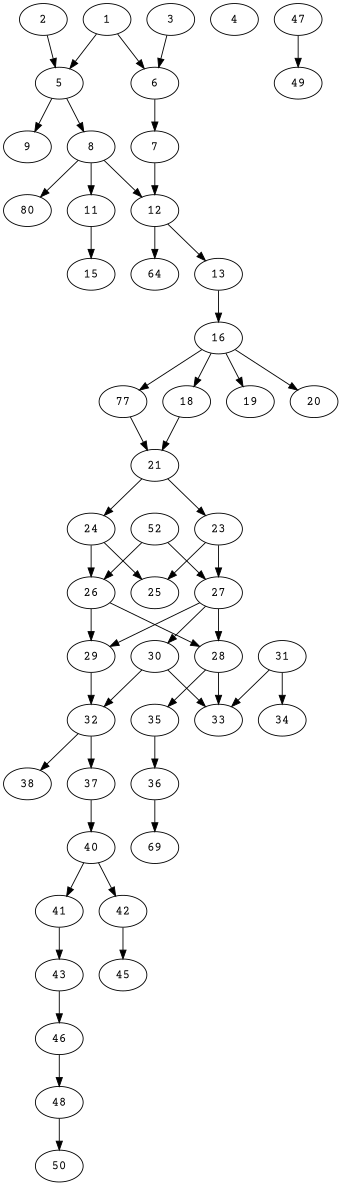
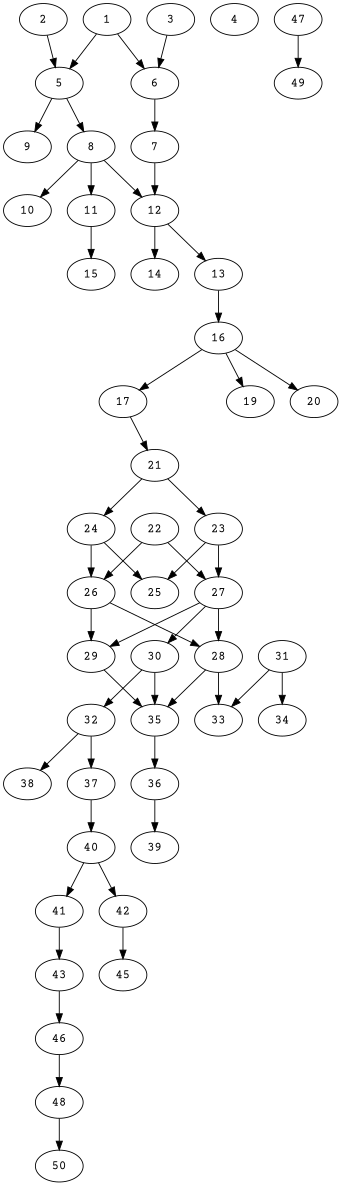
(27, 211) -> (27, 211)
(155, 274) -> (155, 274)
(123, 402) -> (123, 402)
(187, 402) -> none
(155, 529) -> (155, 529)
(91, 684) -> (119, 684)
(183, 684) -> (155, 684)
(155, 848) -> (155, 848)
